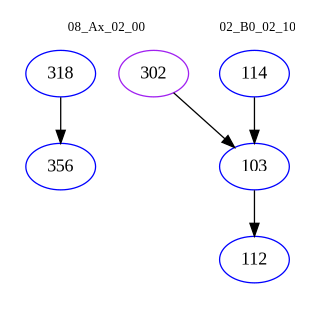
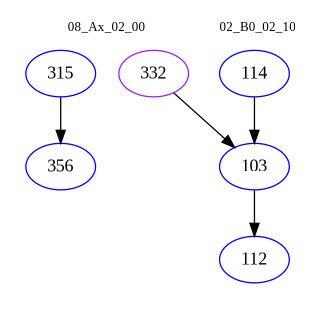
(61, 74) -> (61, 74)
(154, 74) -> (154, 74)
